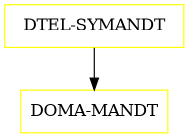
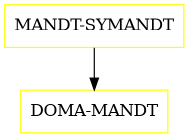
(94, 26) -> (94, 26)
